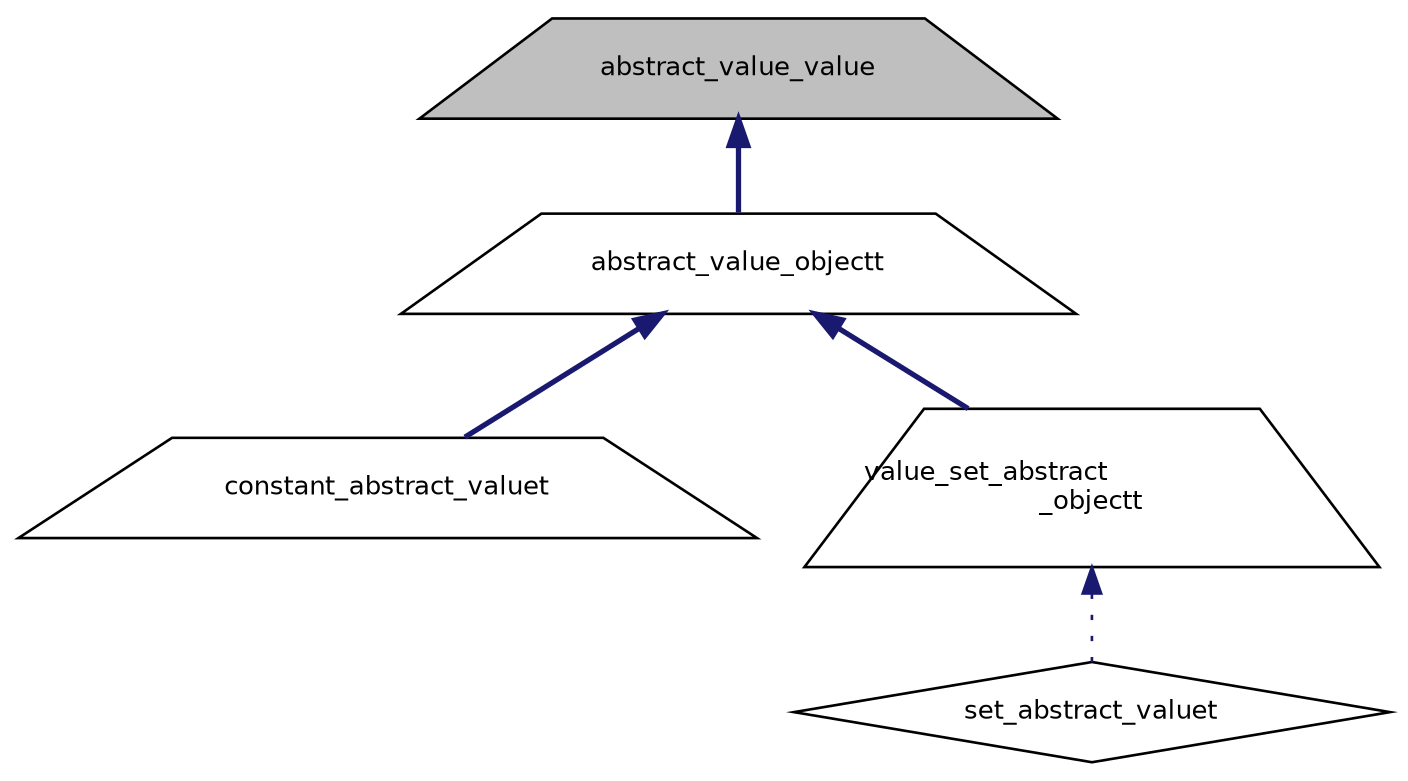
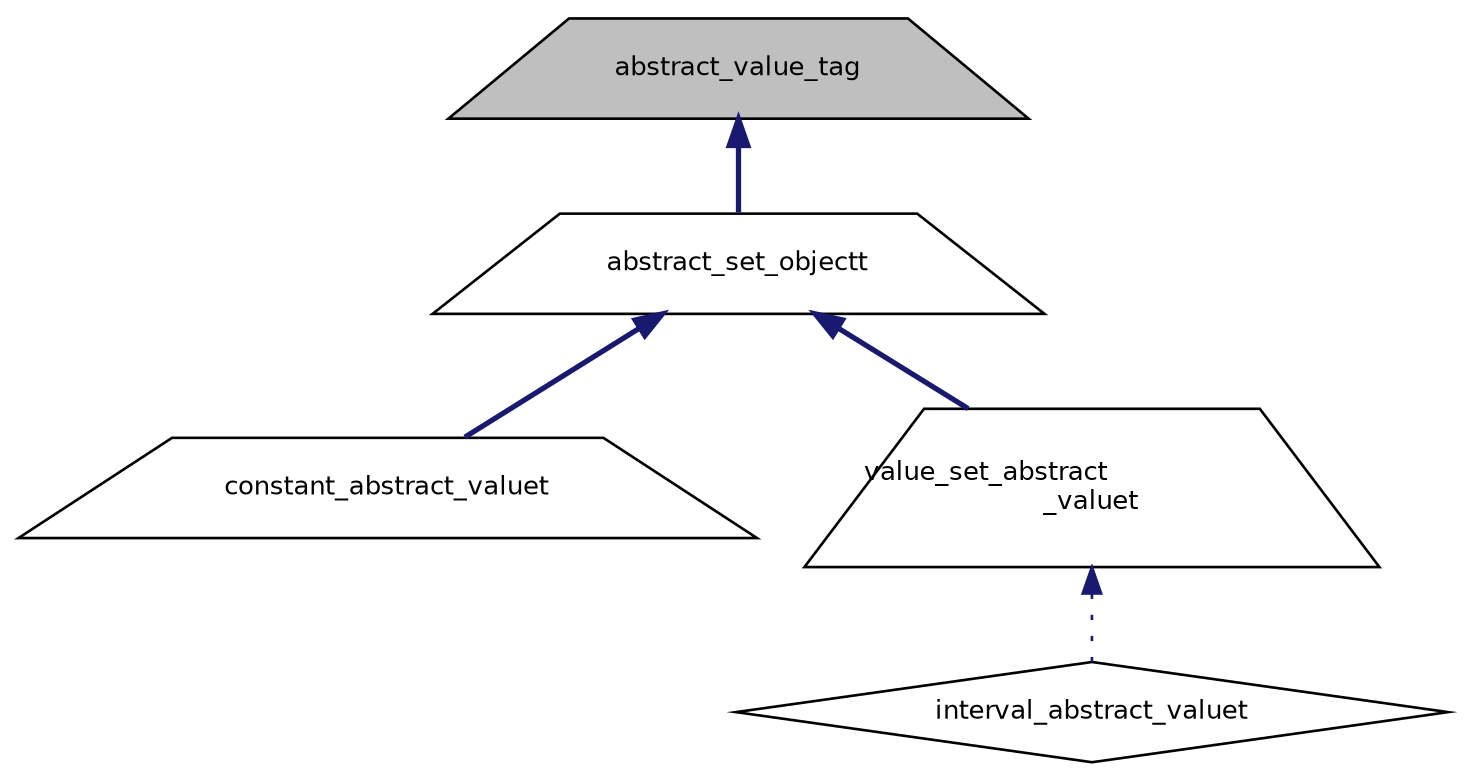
(738, 69) -> (738, 69)
(738, 264) -> (738, 264)
(1092, 488) -> (1092, 488)
(1092, 712) -> (1092, 712)
